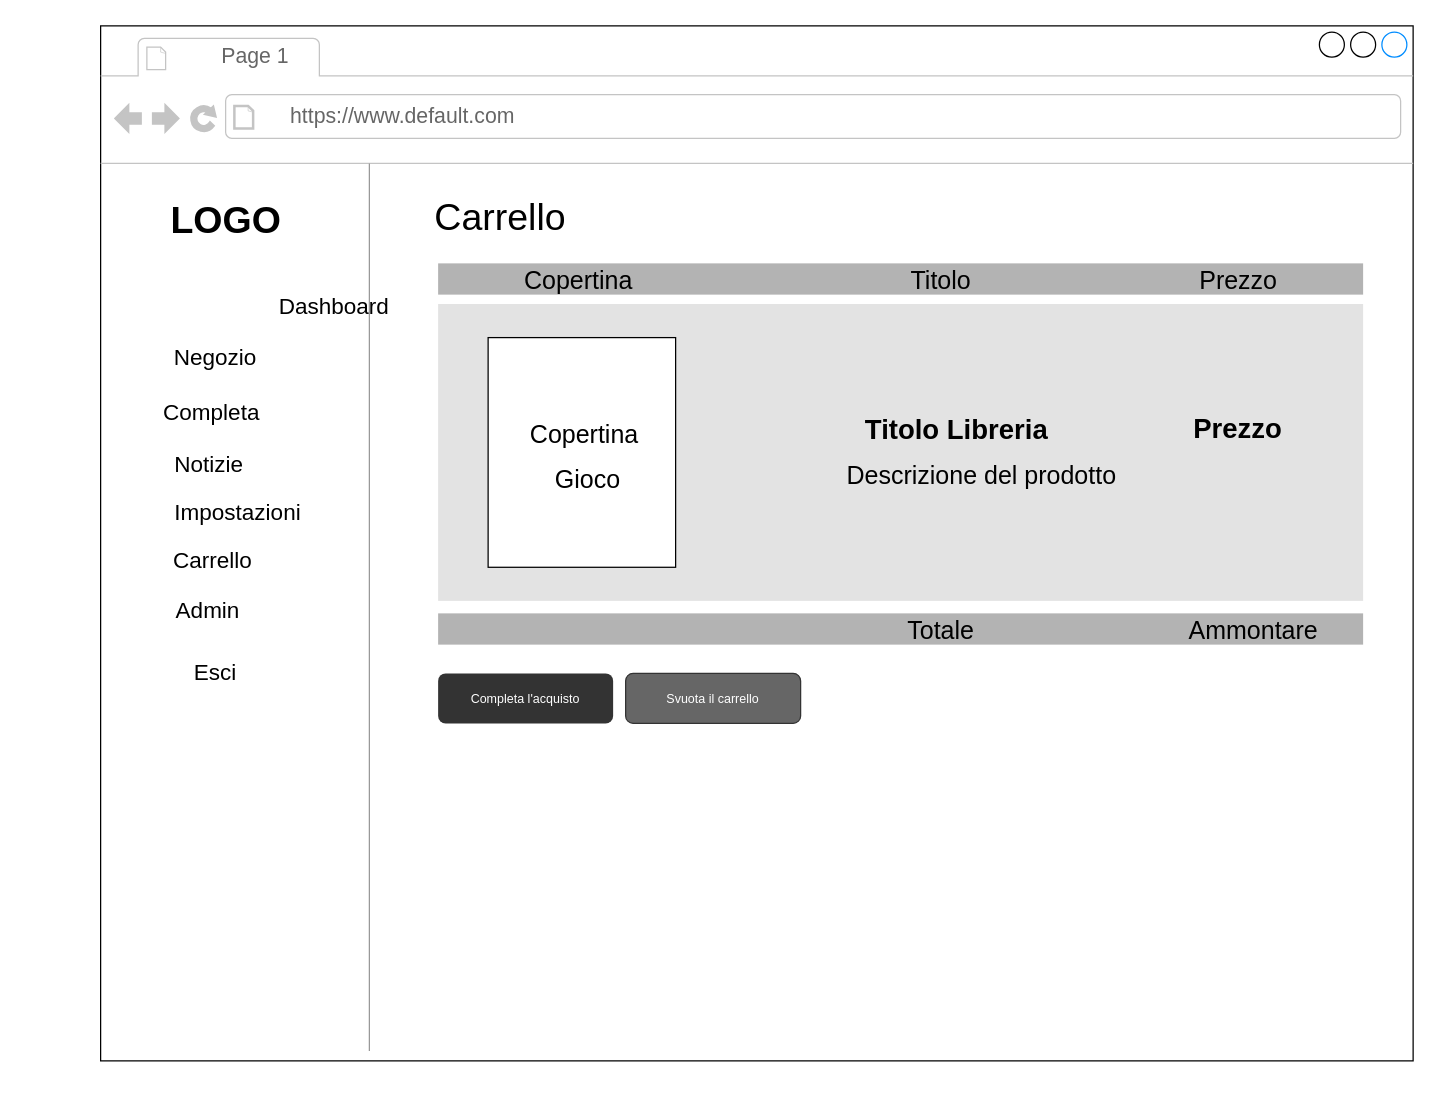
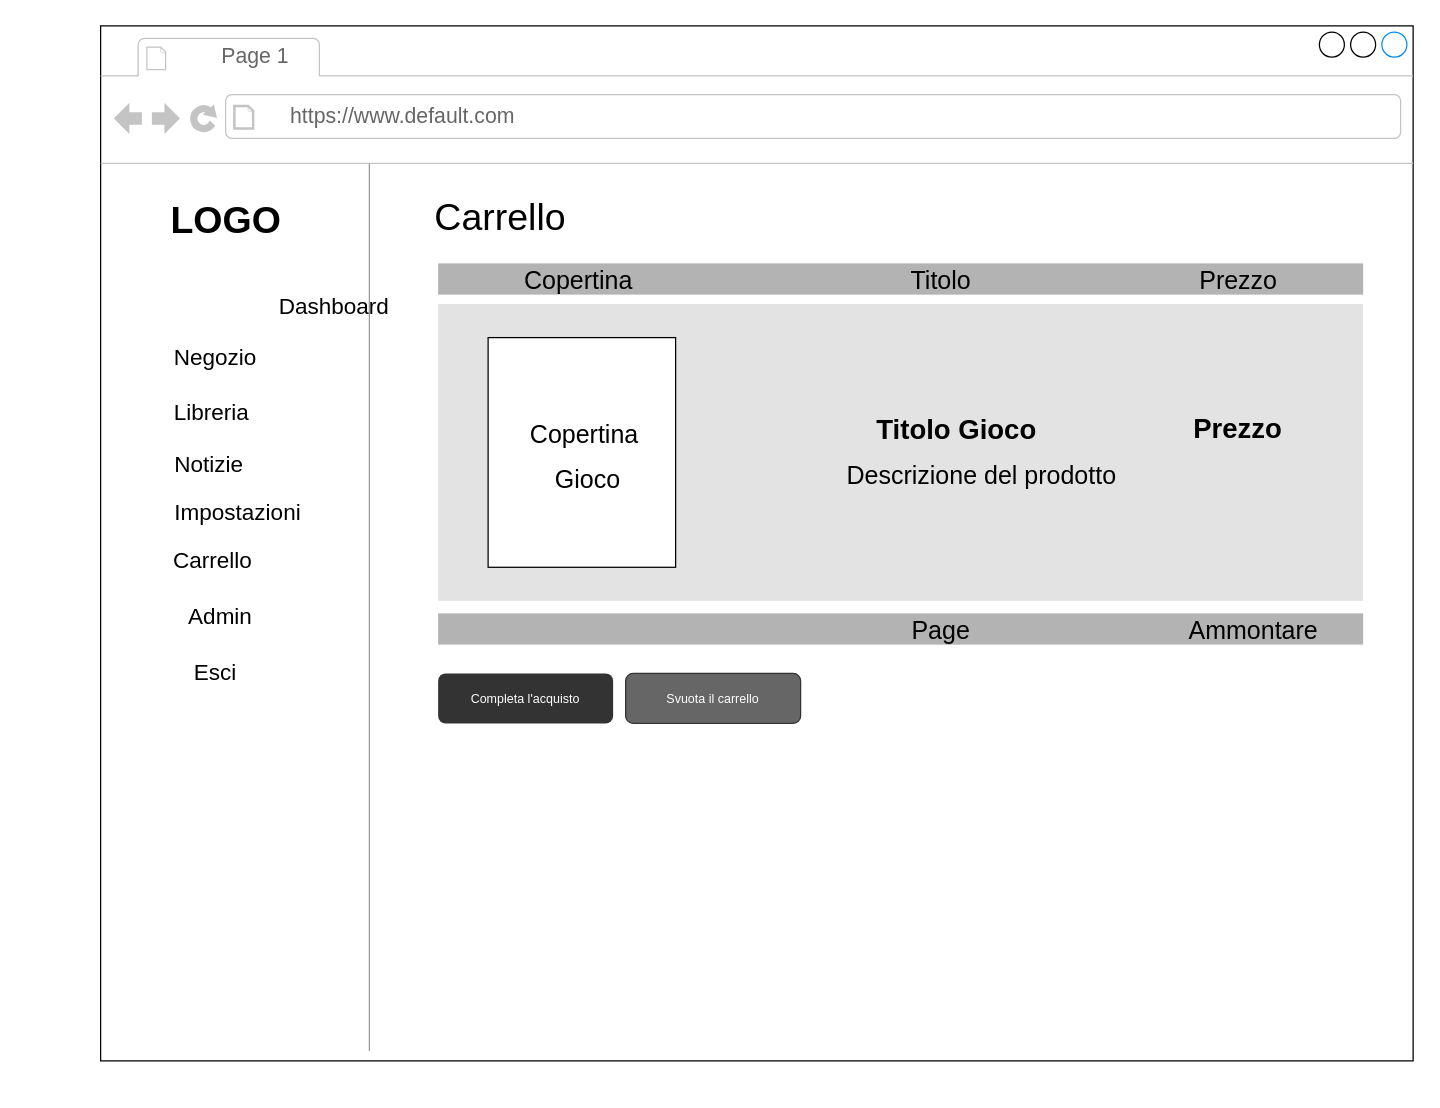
(212, 407) -> (212, 407)
(957, 426) -> (957, 426)
(208, 604) -> (221, 611)
(941, 626) -> (941, 626)
